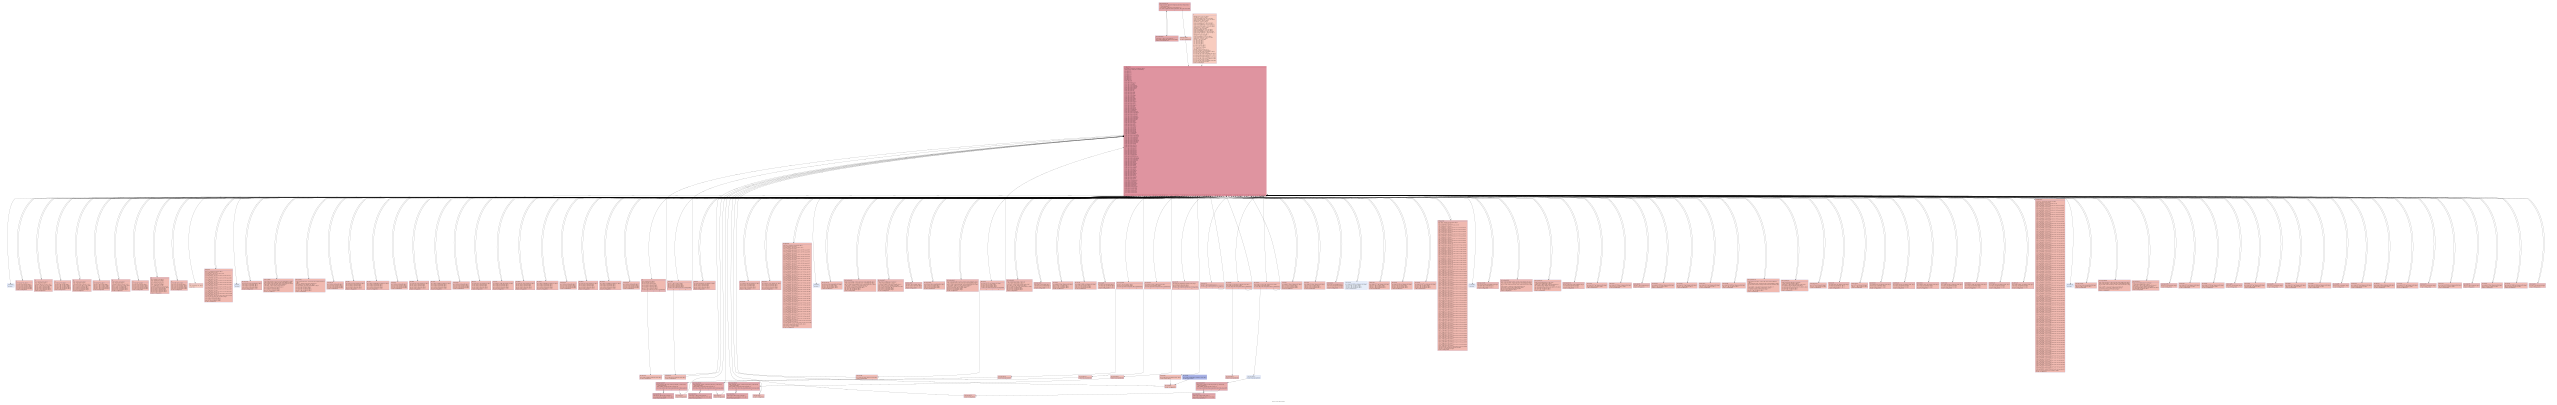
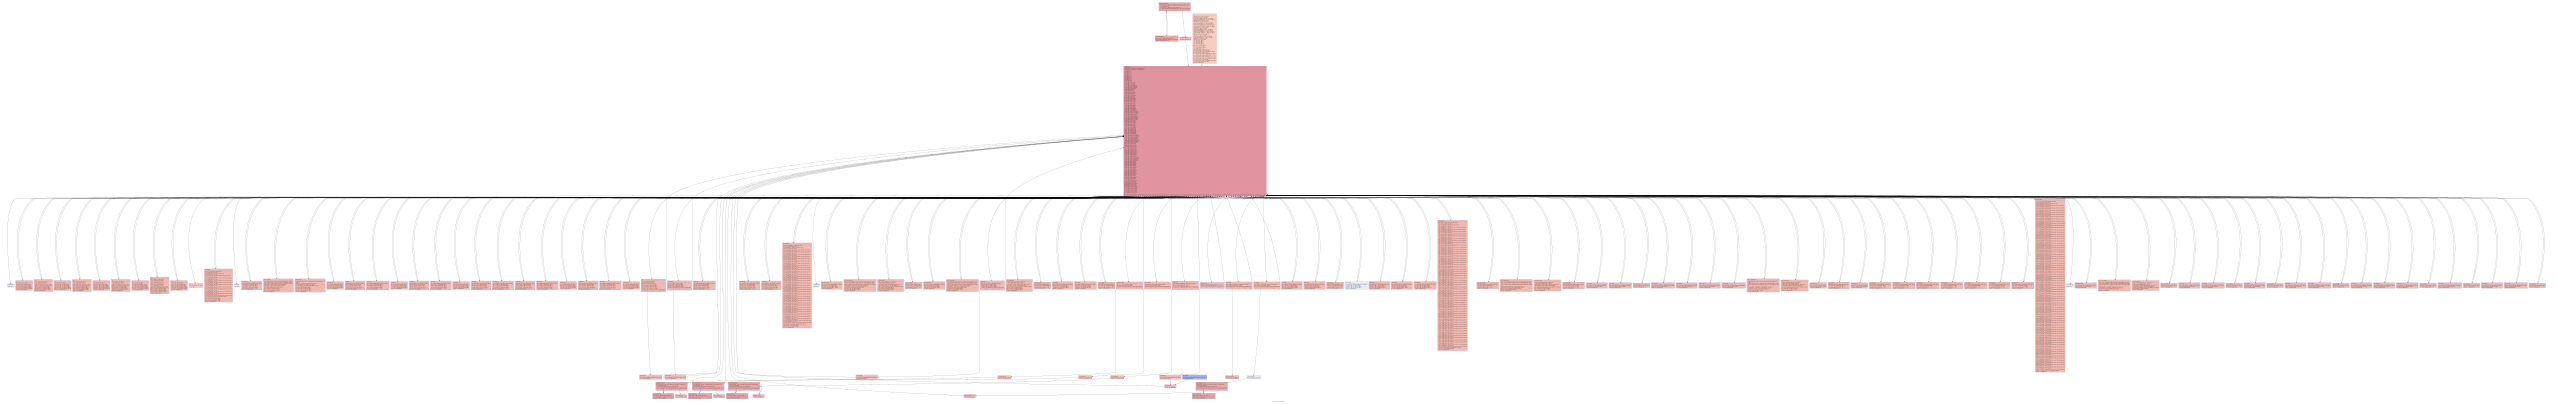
(1472, 285) -> none
